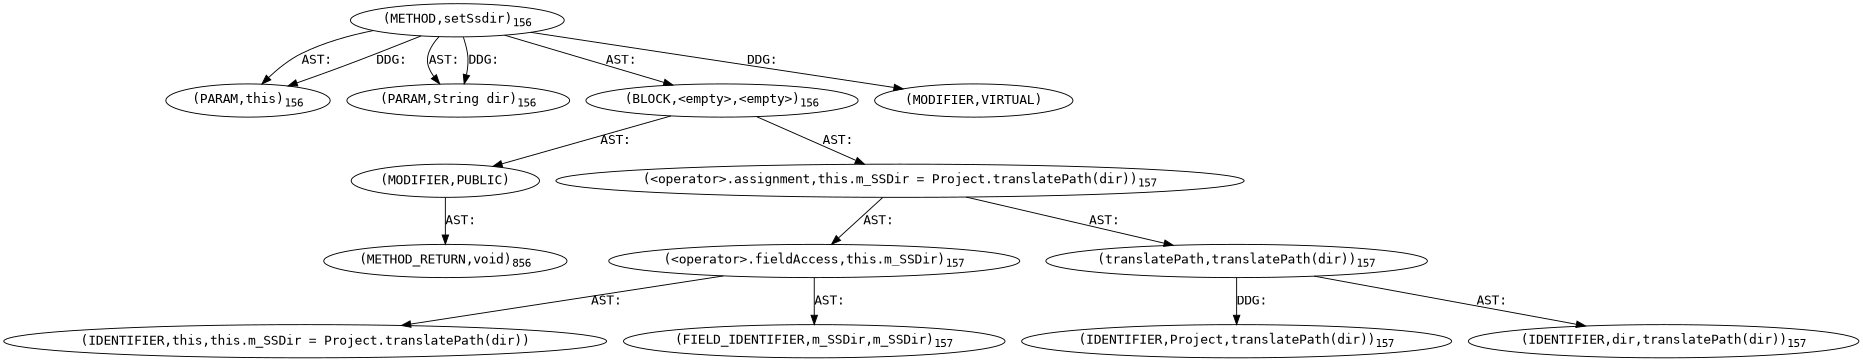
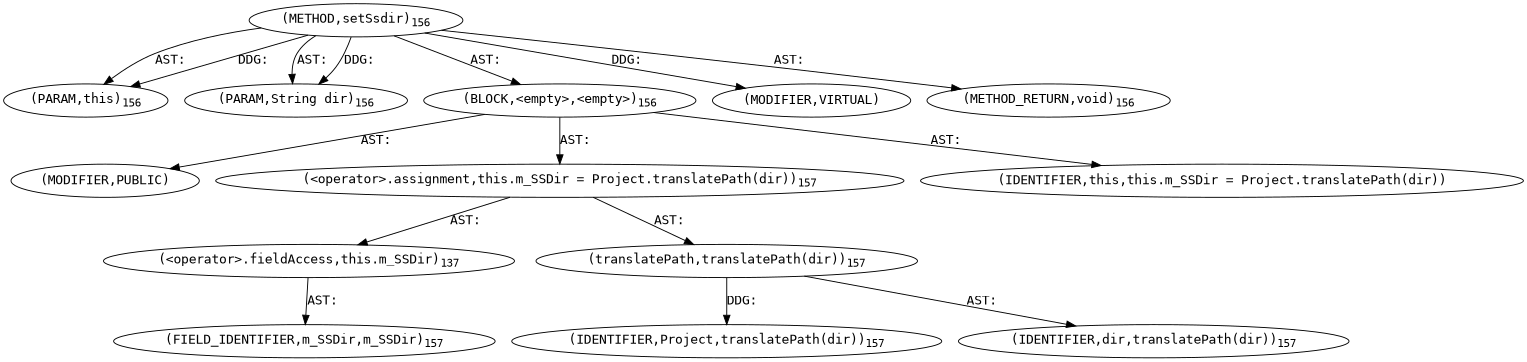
(445, 216) -> (697, 58)
(522, 260) -> (1125, 99)
(955, 260) -> (450, 260)
(567, 300) -> (873, 138)
